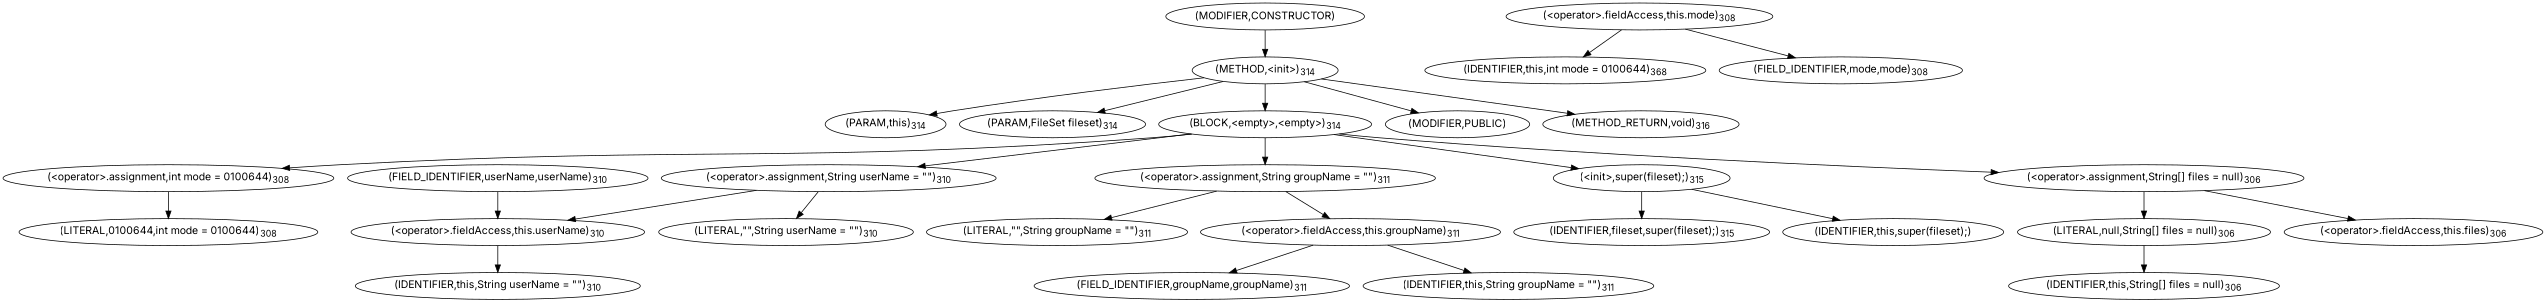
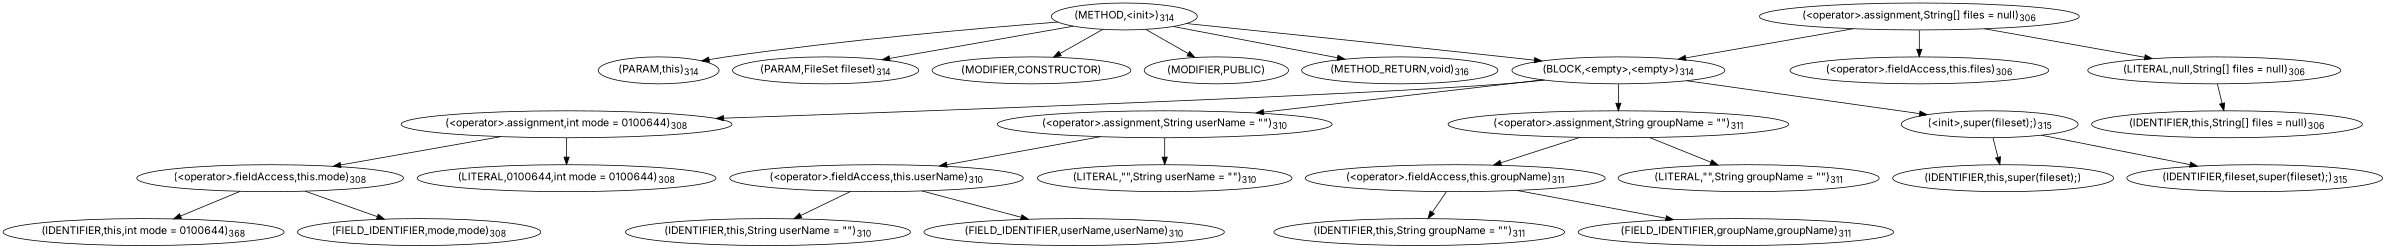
(1265, 40) -> (1081, 41)
none -> (421, 151)
(1665, 157) -> (1769, 43)
(498, 201) -> (972, 204)
